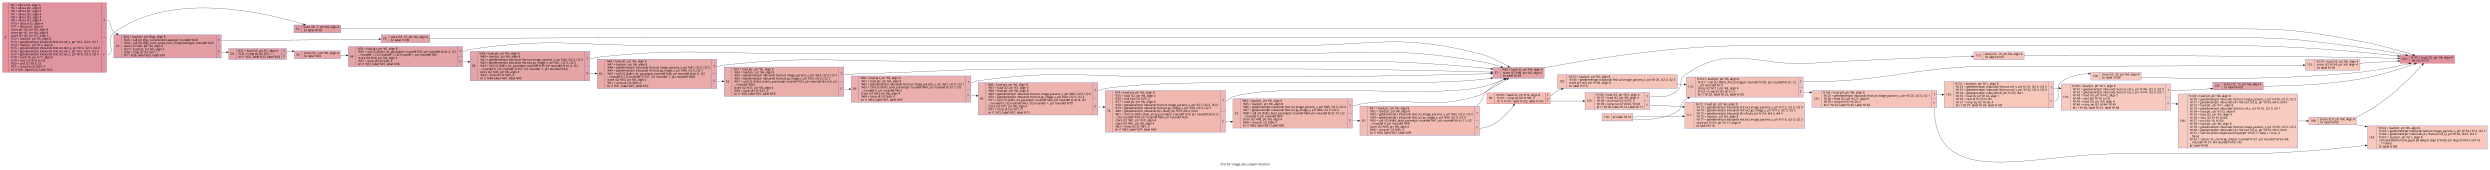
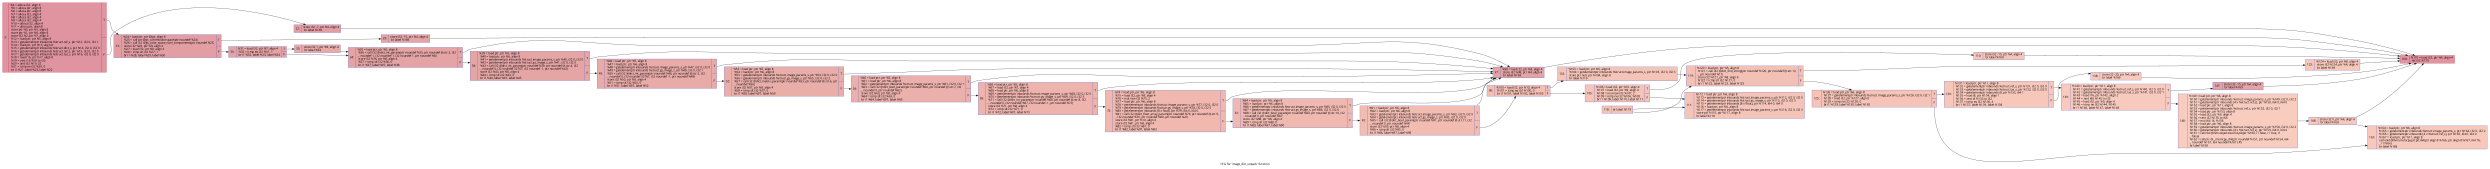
none -> (316, 55)
(1519, 98) -> (1519, 91)
